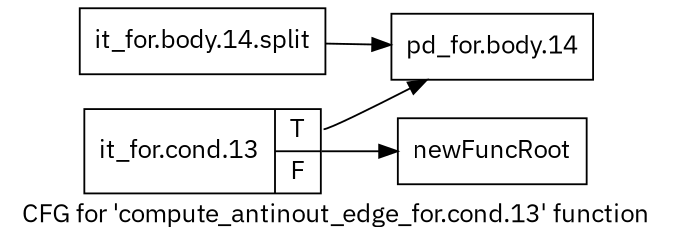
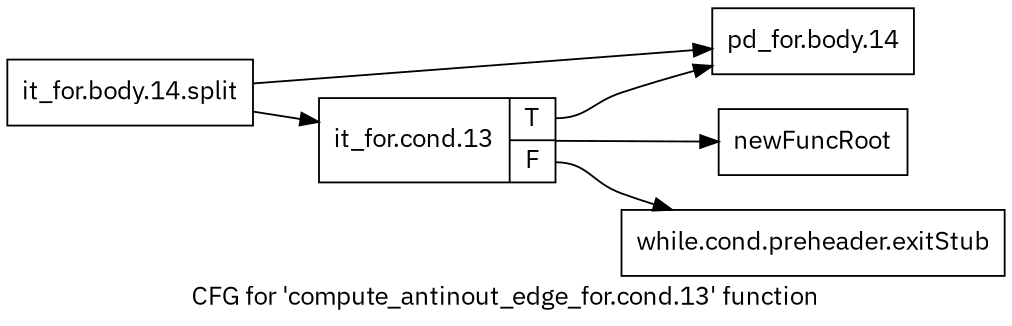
none -> (277, 115)
none -> (813, 243)
